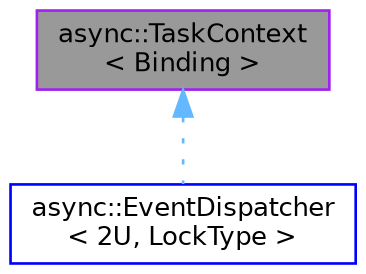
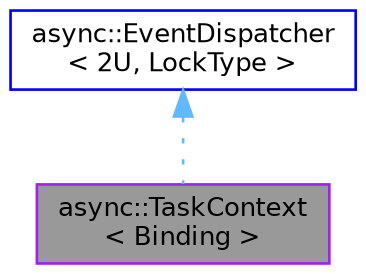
(183, 151) -> (183, 151)
